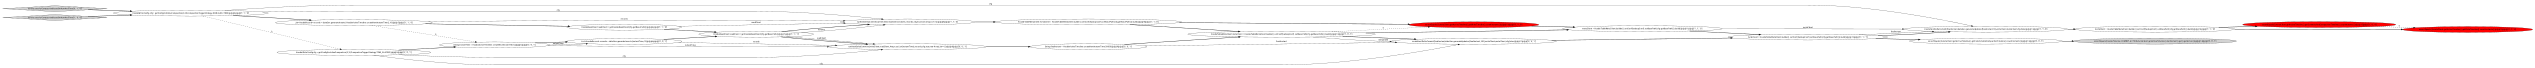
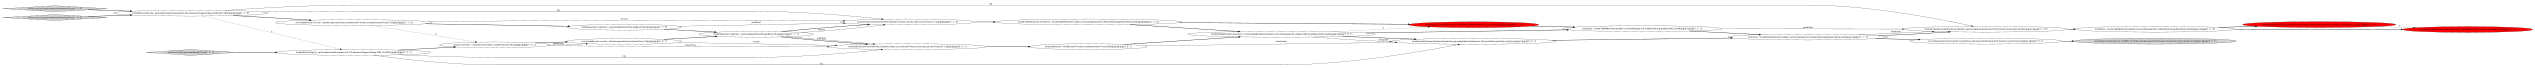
none -> (191, 52)
